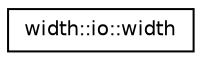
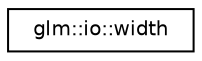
(101, 30) -> (101, 30)
